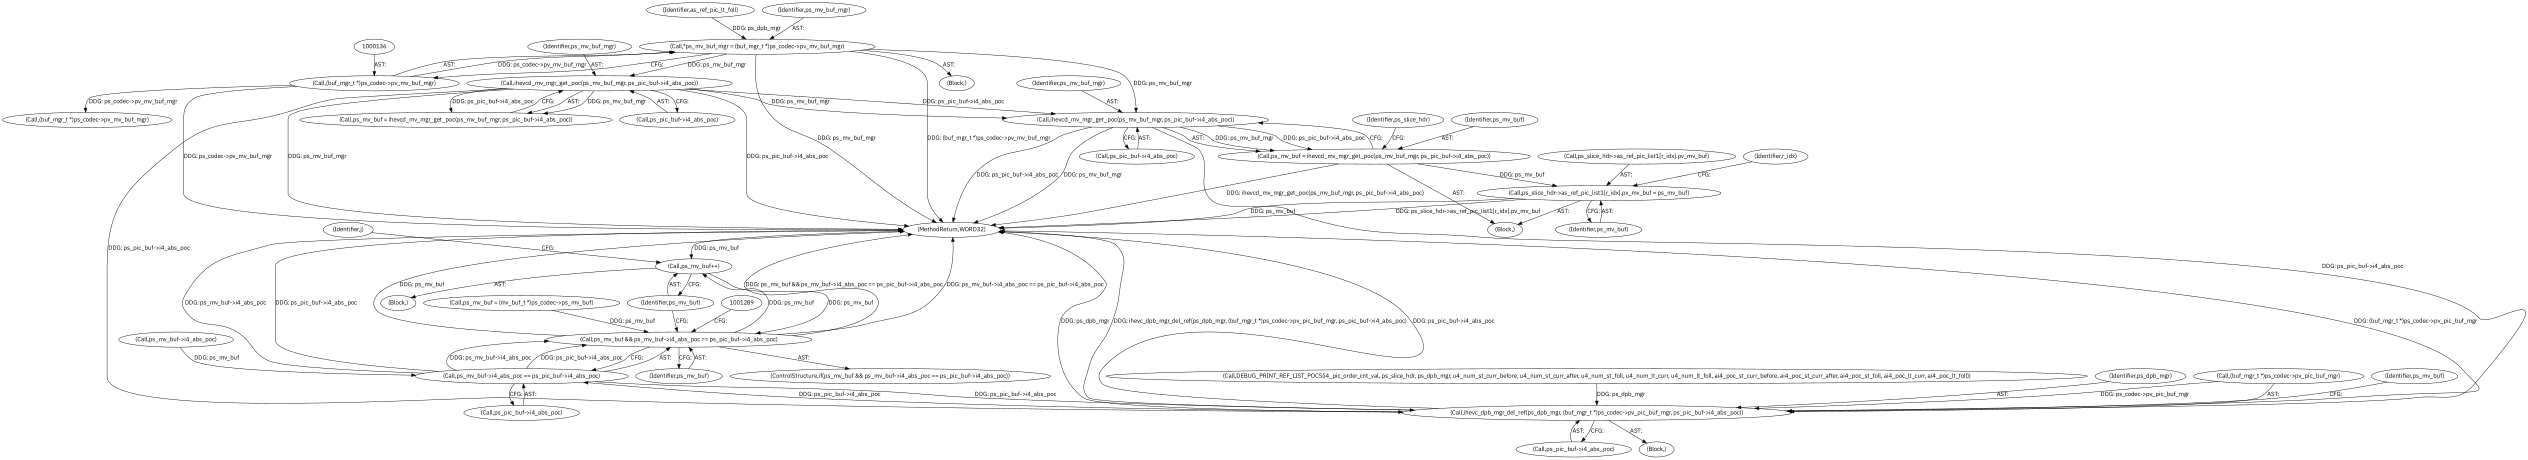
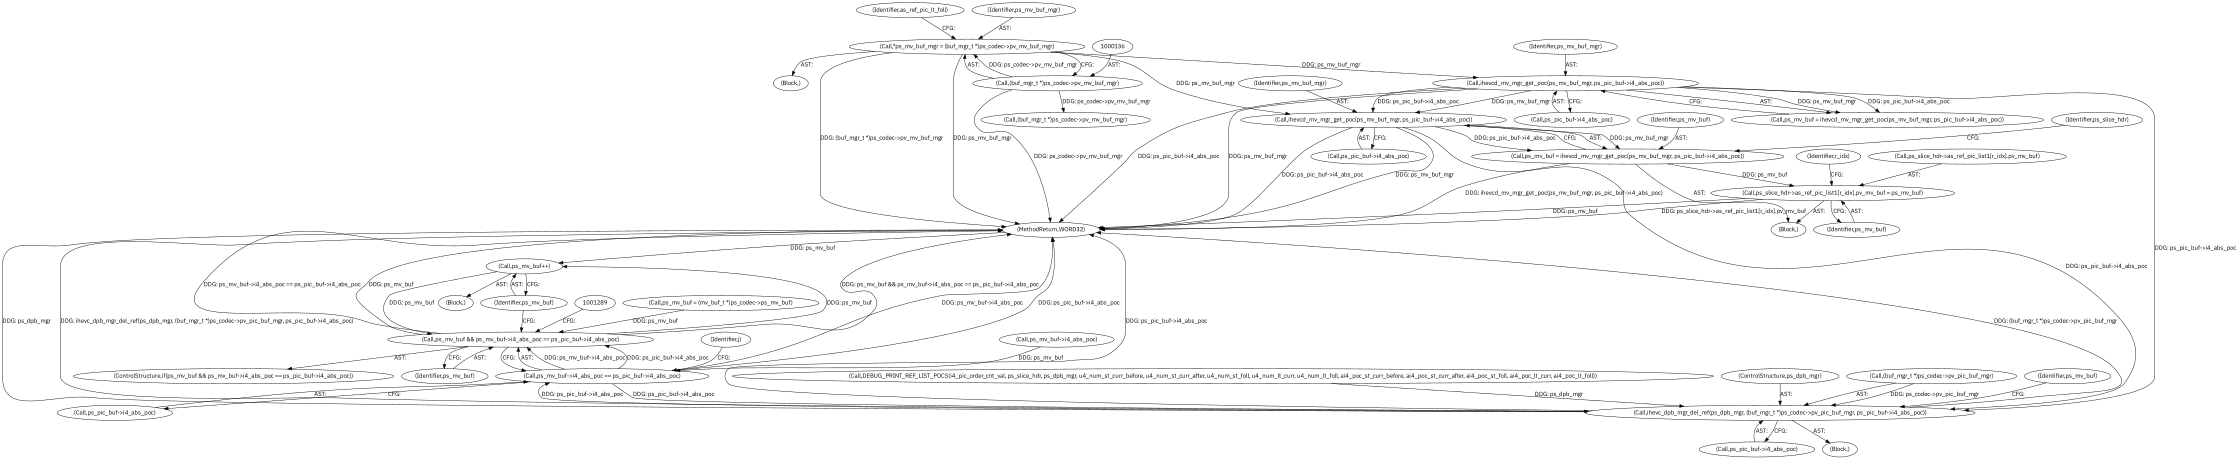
(757, 28) -> (949, 28)
(514, 247) -> (705, 363)
(2141, 376) -> (1780, 376)
